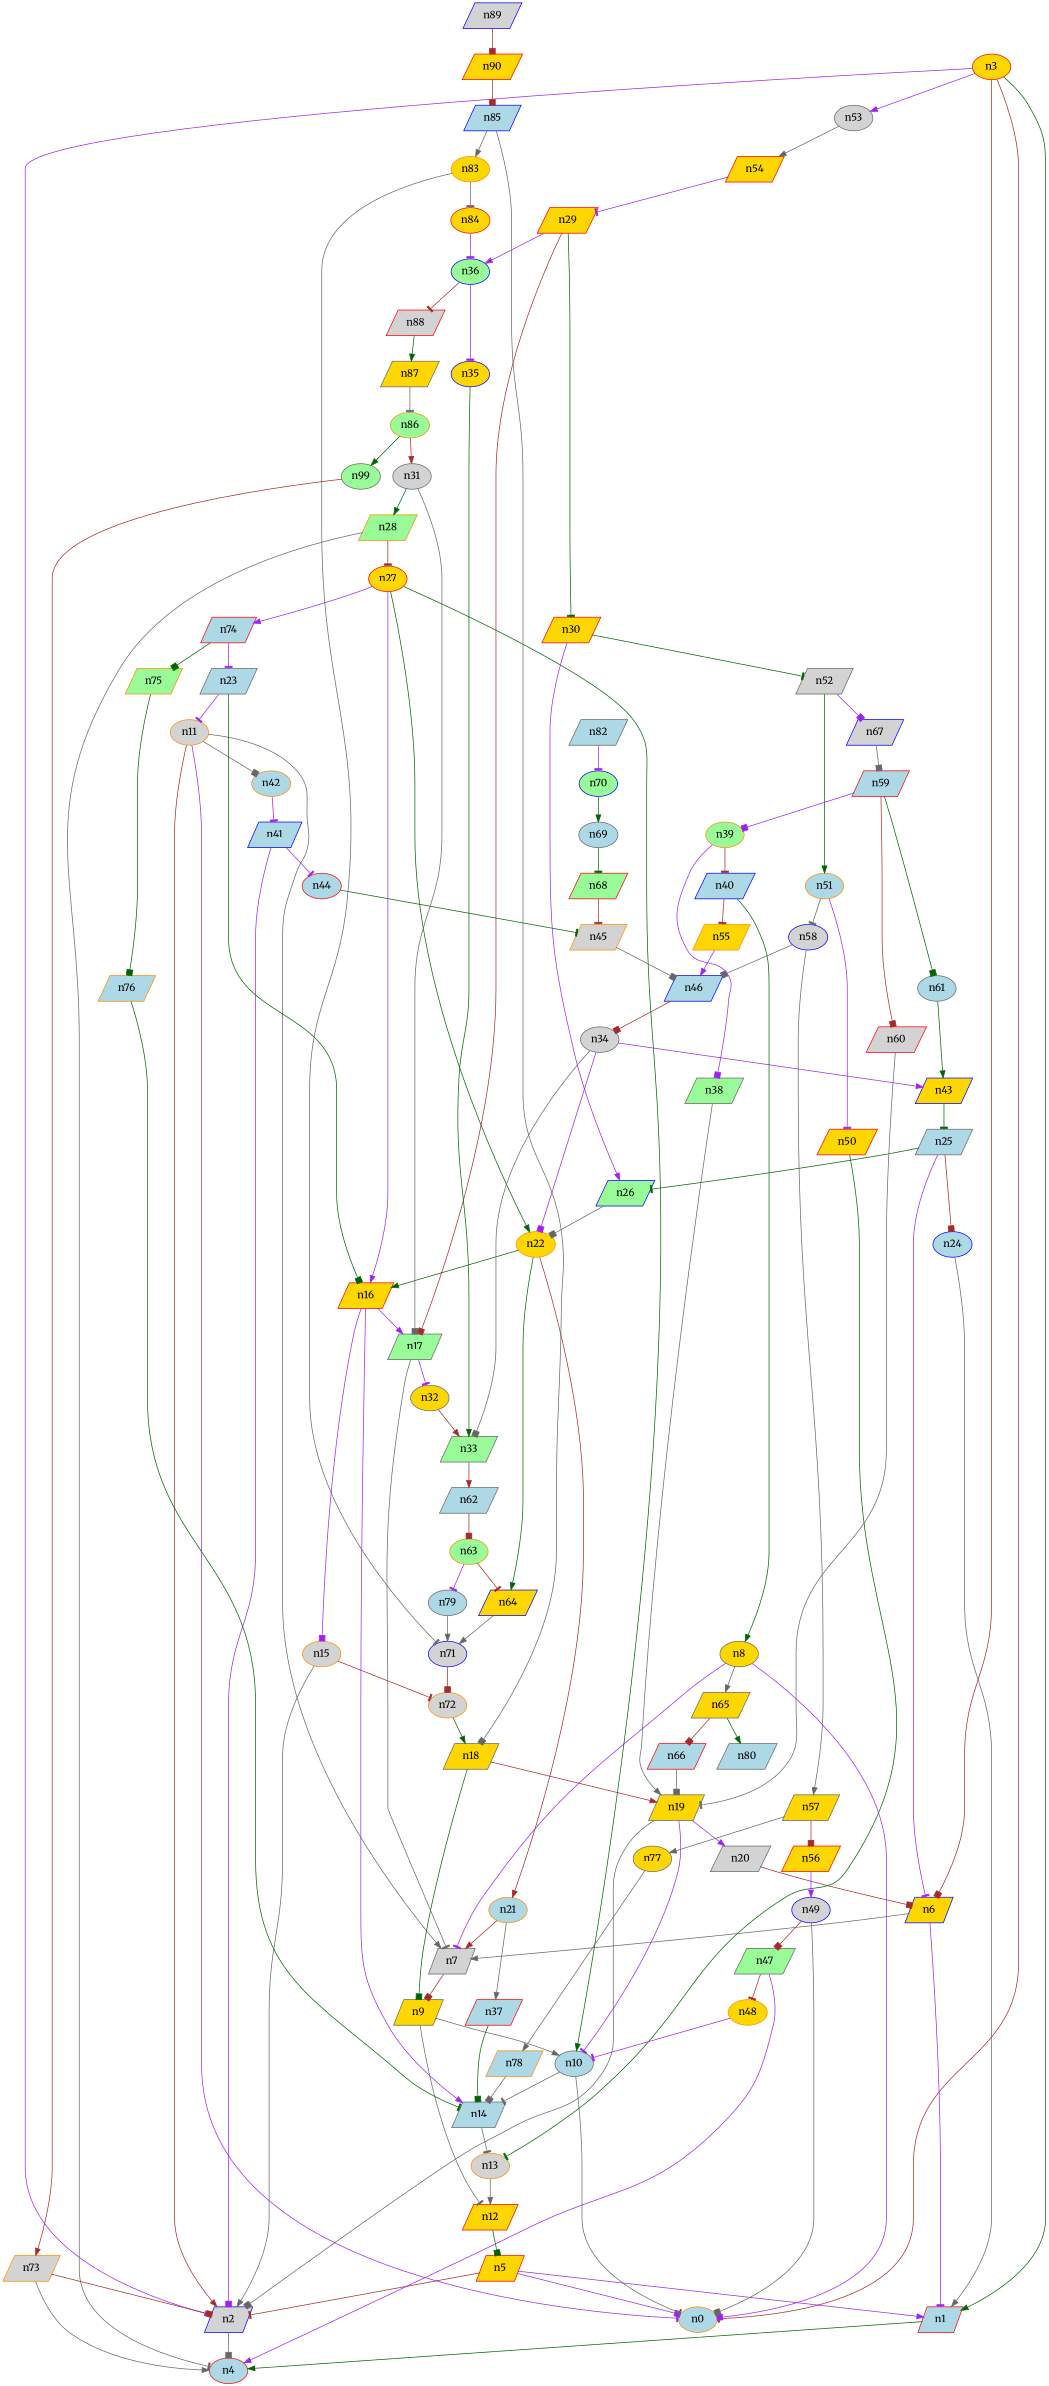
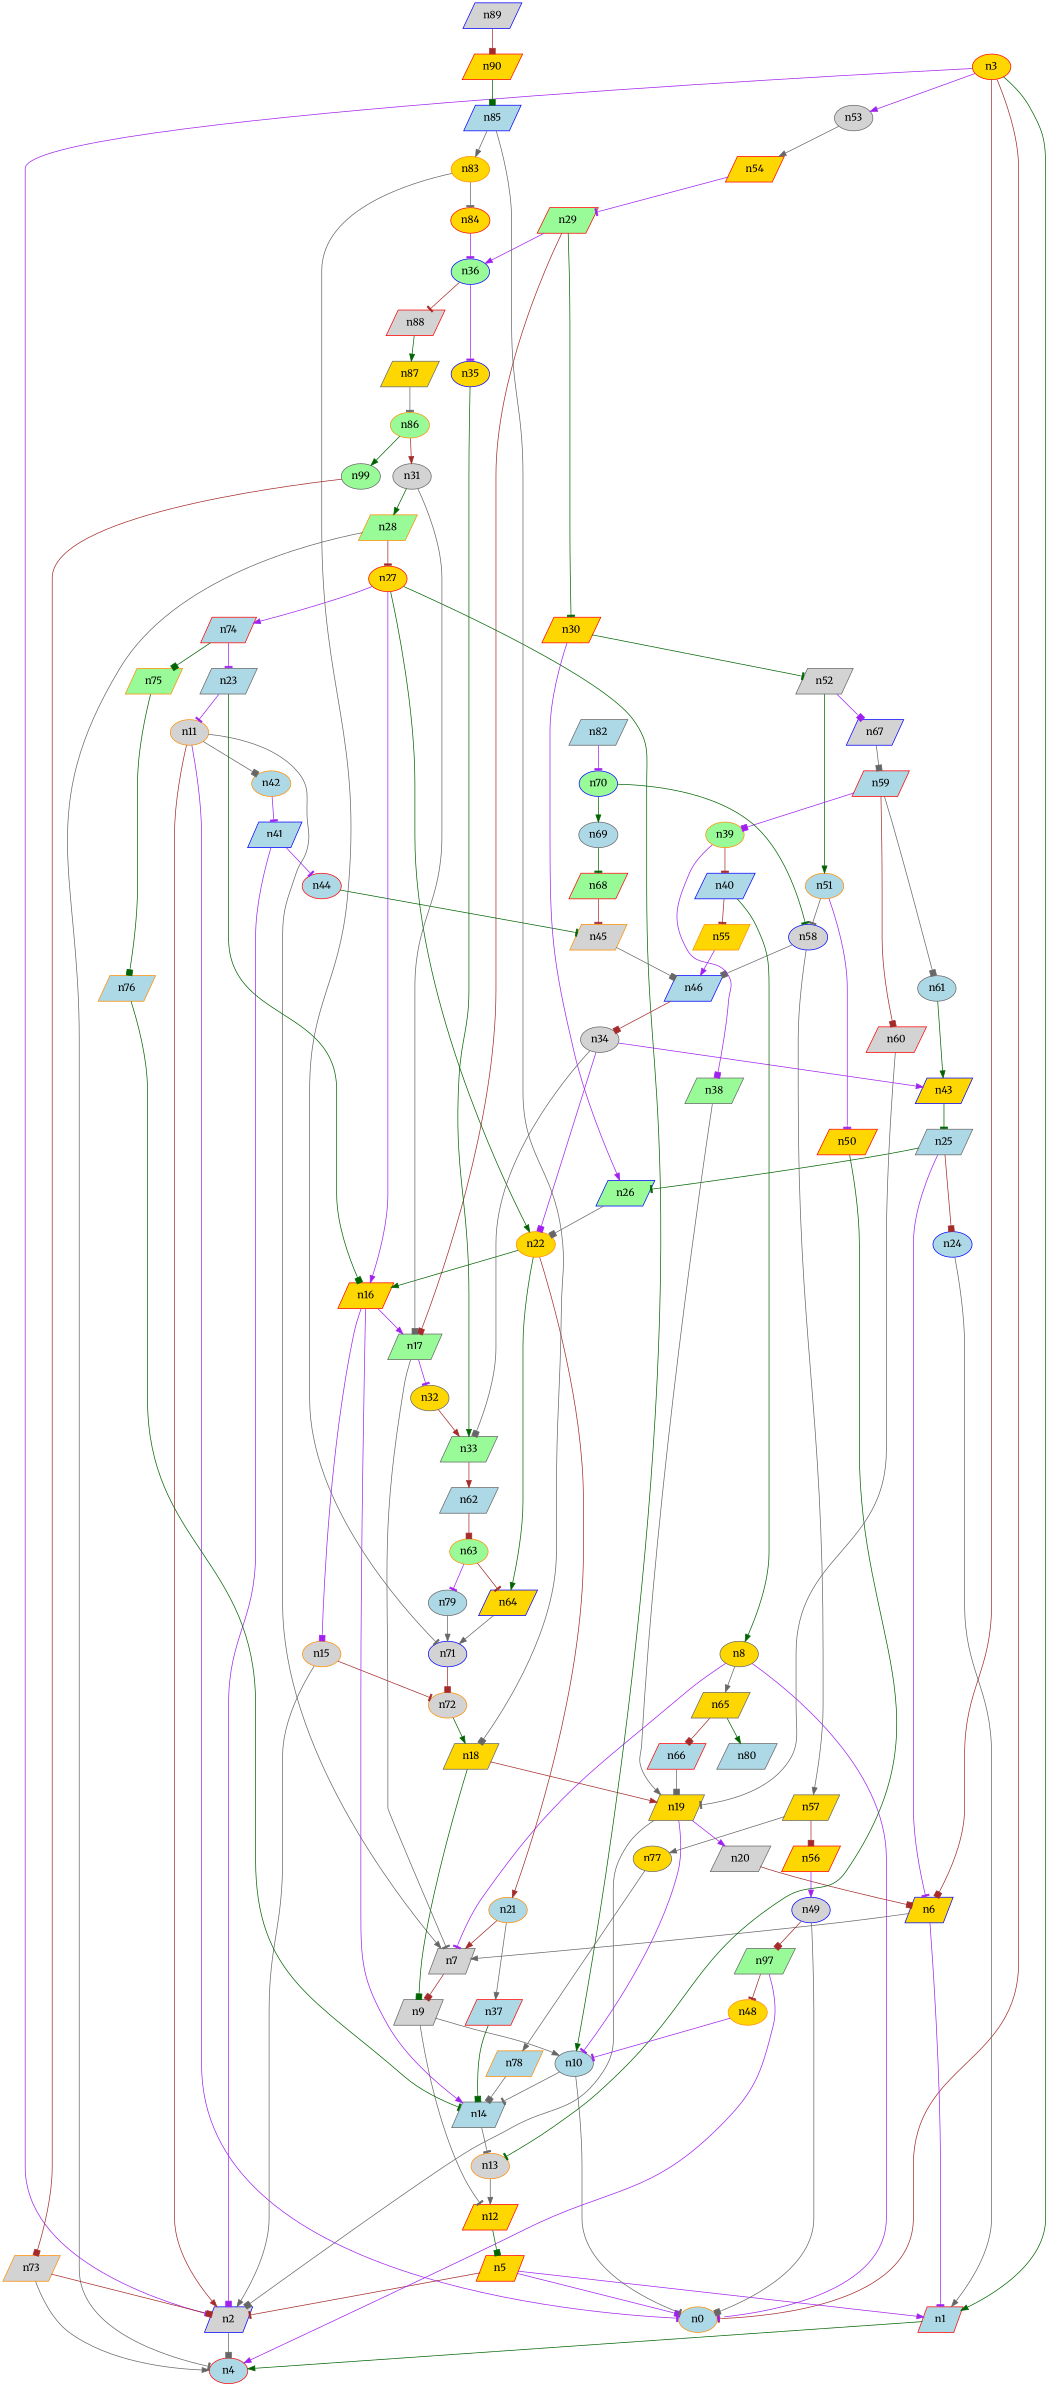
(492, 89) -> (492, 89)
(568, 220) -> (568, 220)
none -> (740, 815)
(909, 882) -> (909, 882)
(52, 1256) -> (52, 1256)
(765, 1961) -> (765, 1961)
(418, 2012) -> (418, 2012)
(886, 2019) -> (886, 2019)
